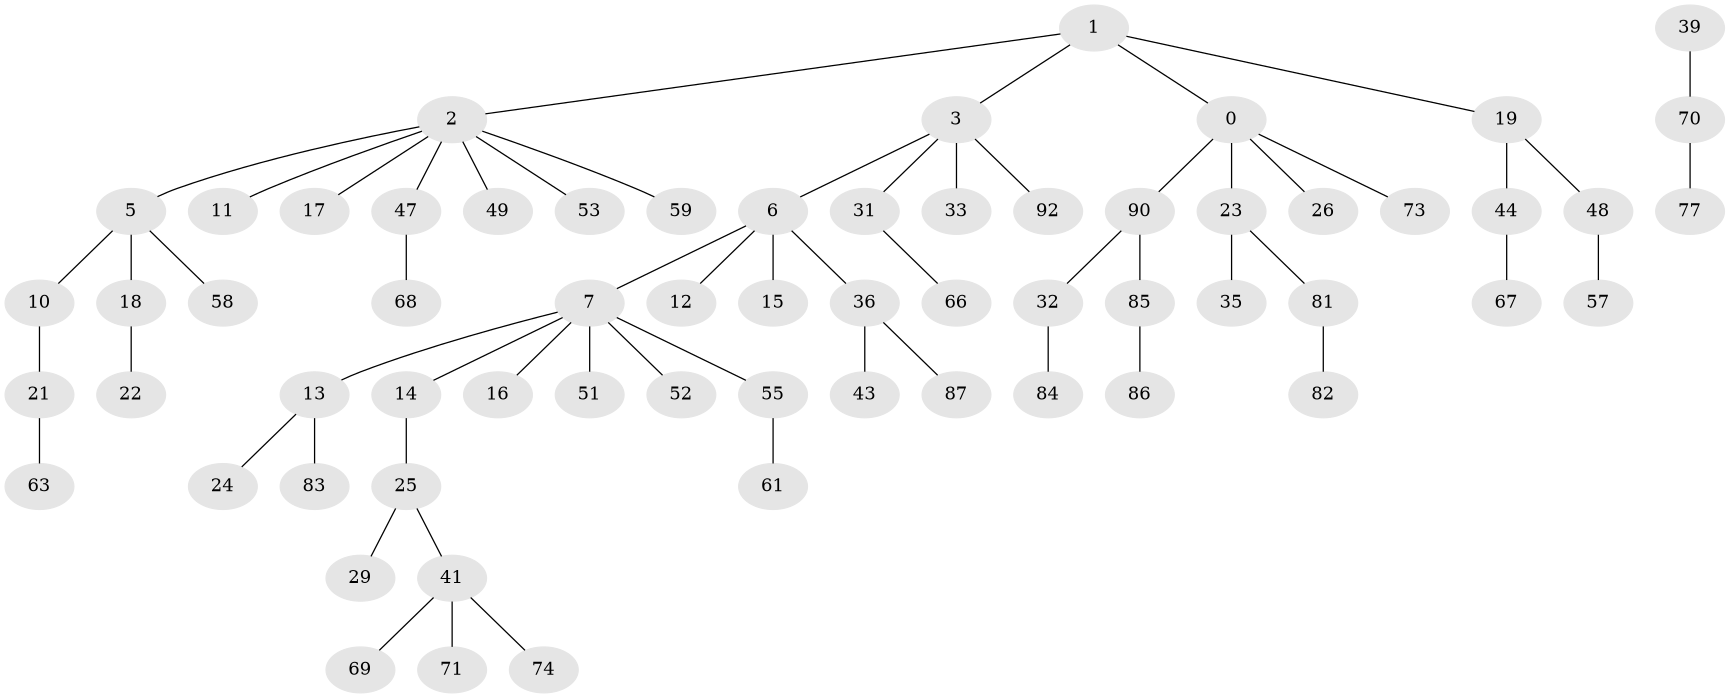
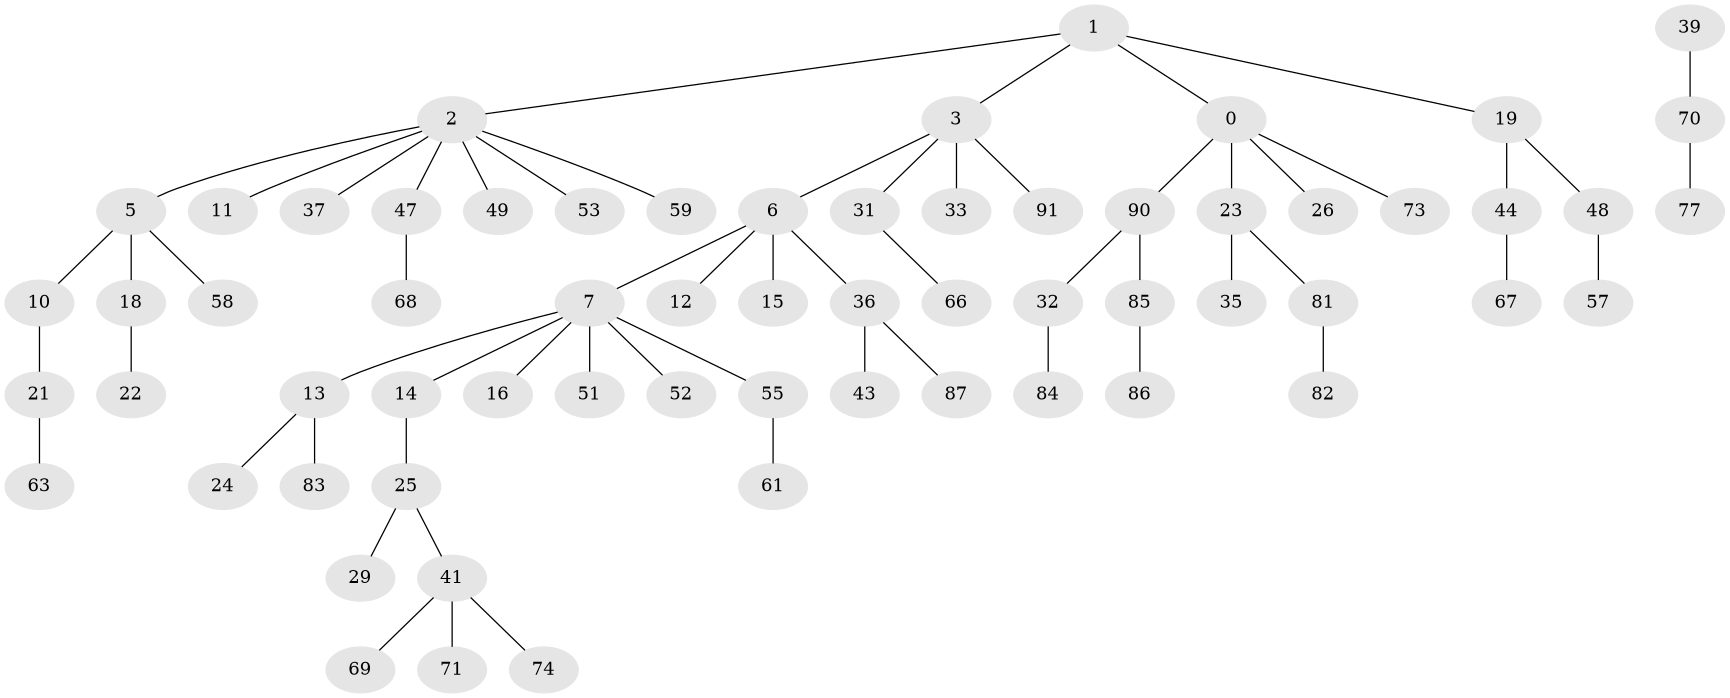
(315, 211) -> (315, 211)
(1048, 211) -> (1048, 211)
